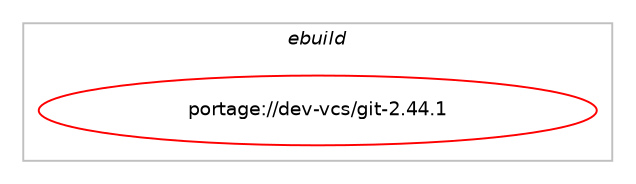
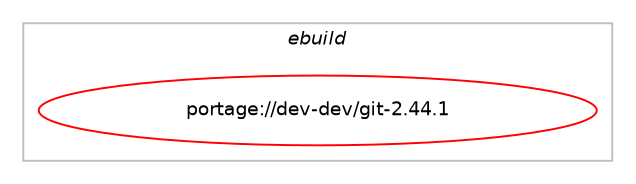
(318, 110) -> (318, 110)
